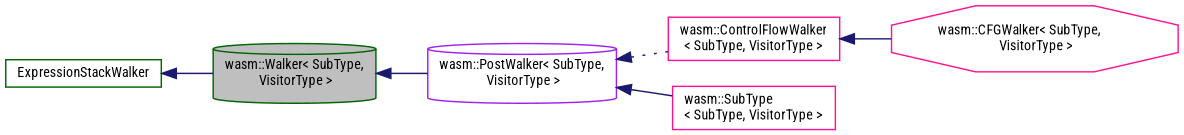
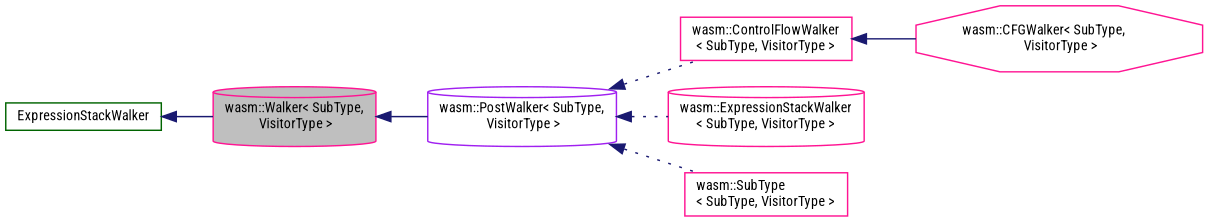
(295, 73) -> (295, 117)
(652, 93) -> (661, 161)
none -> (766, 117)
